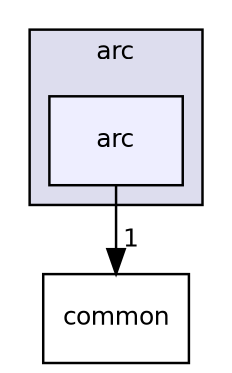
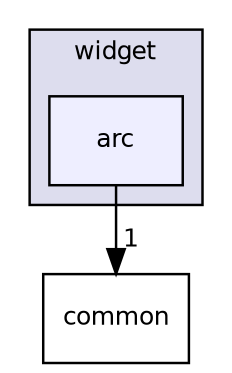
(116, 53) -> (116, 53)
